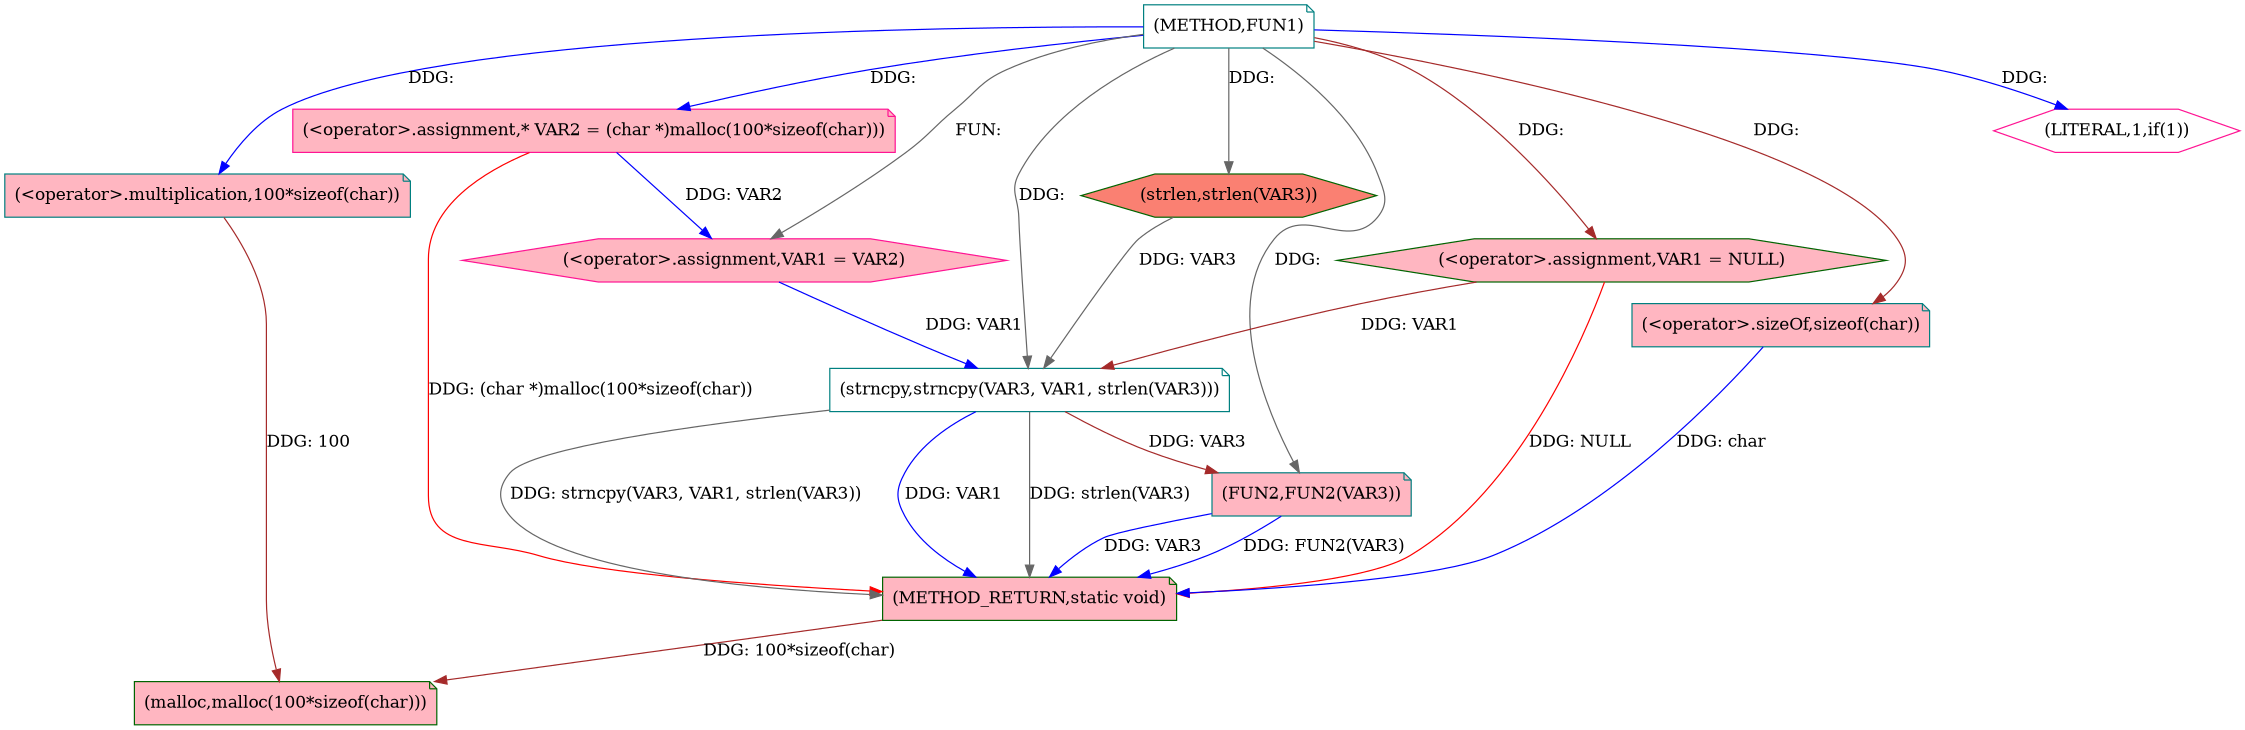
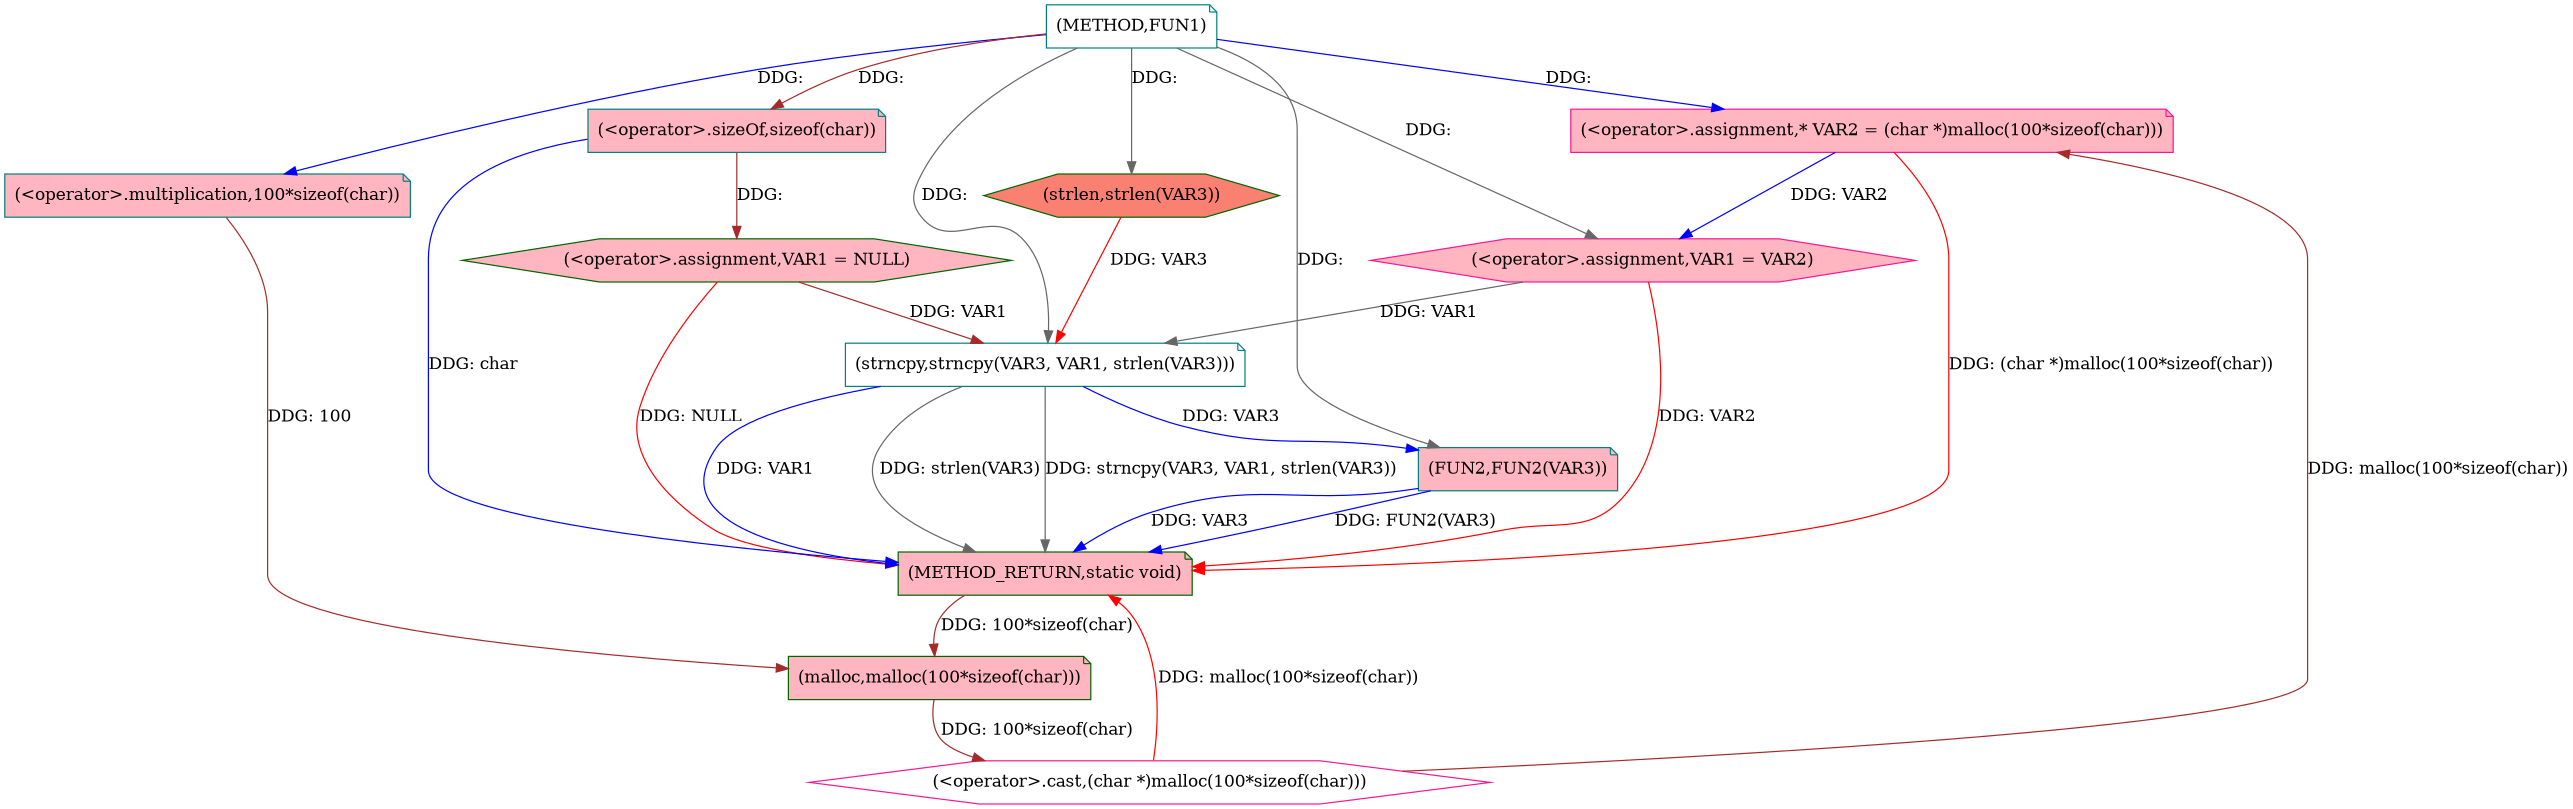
(1469, 108) -> (737, 189)
(981, 131) -> (1431, 131)
(2117, 131) -> none
(1105, 281) -> (1091, 275)
(872, 324) -> (1350, 312)
(1134, 445) -> (1240, 438)
none -> (1529, 527)
none -> (1150, 782)
